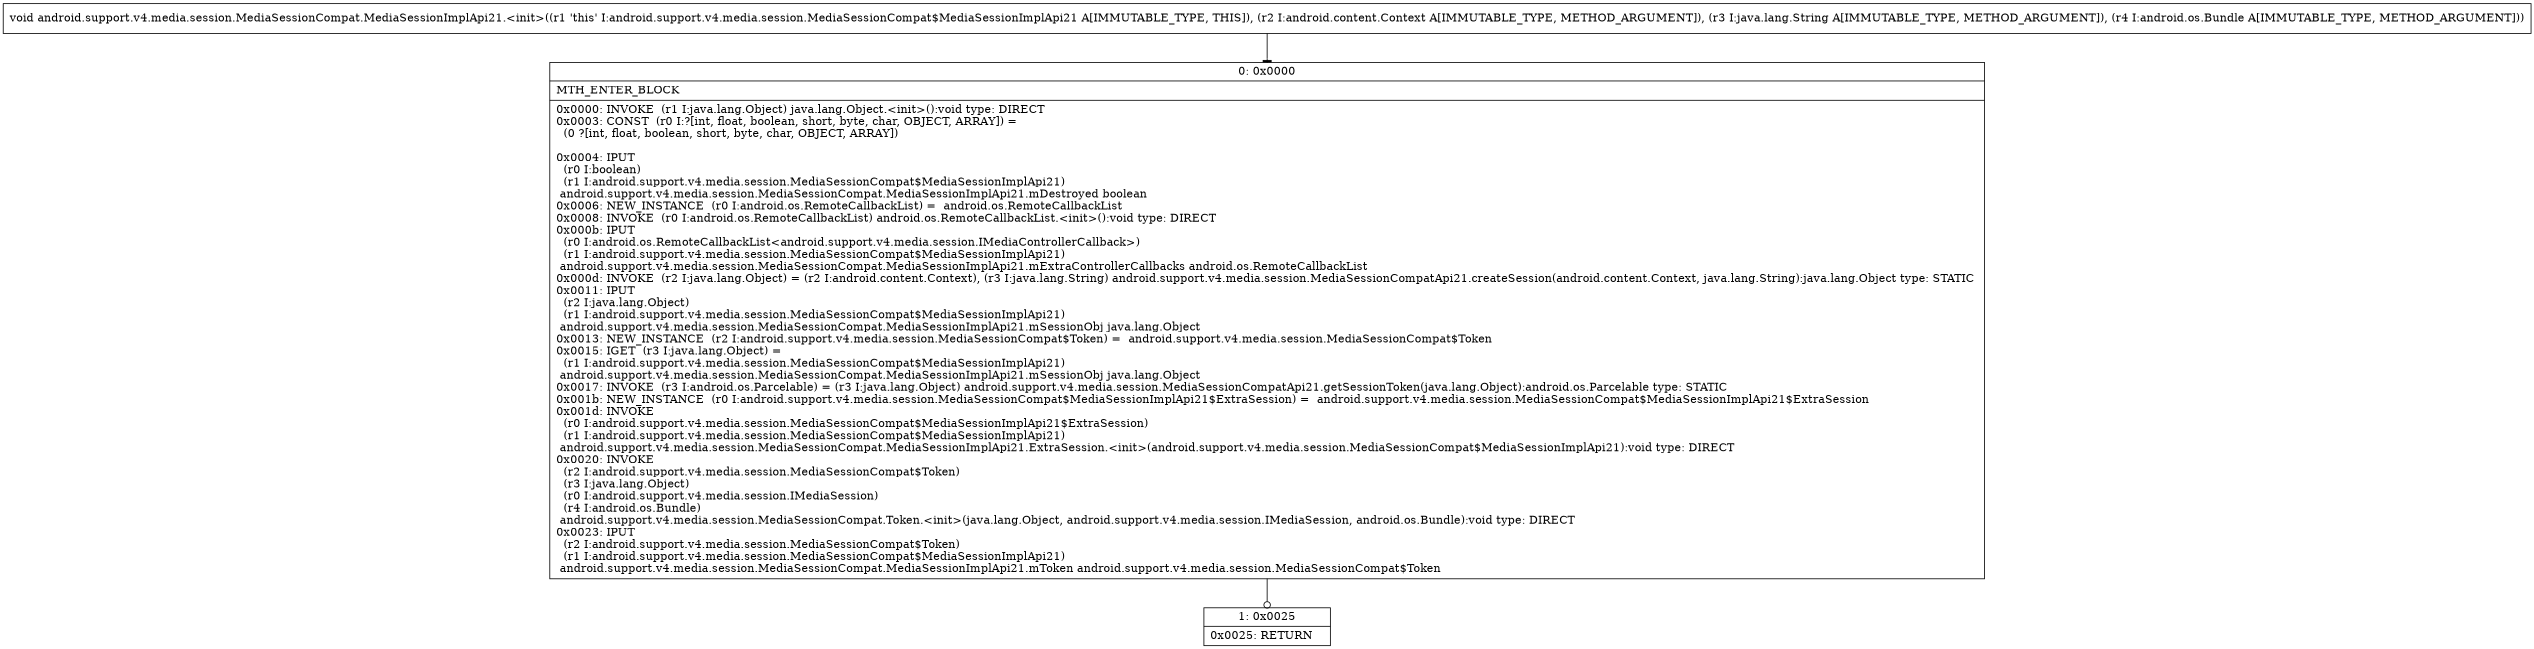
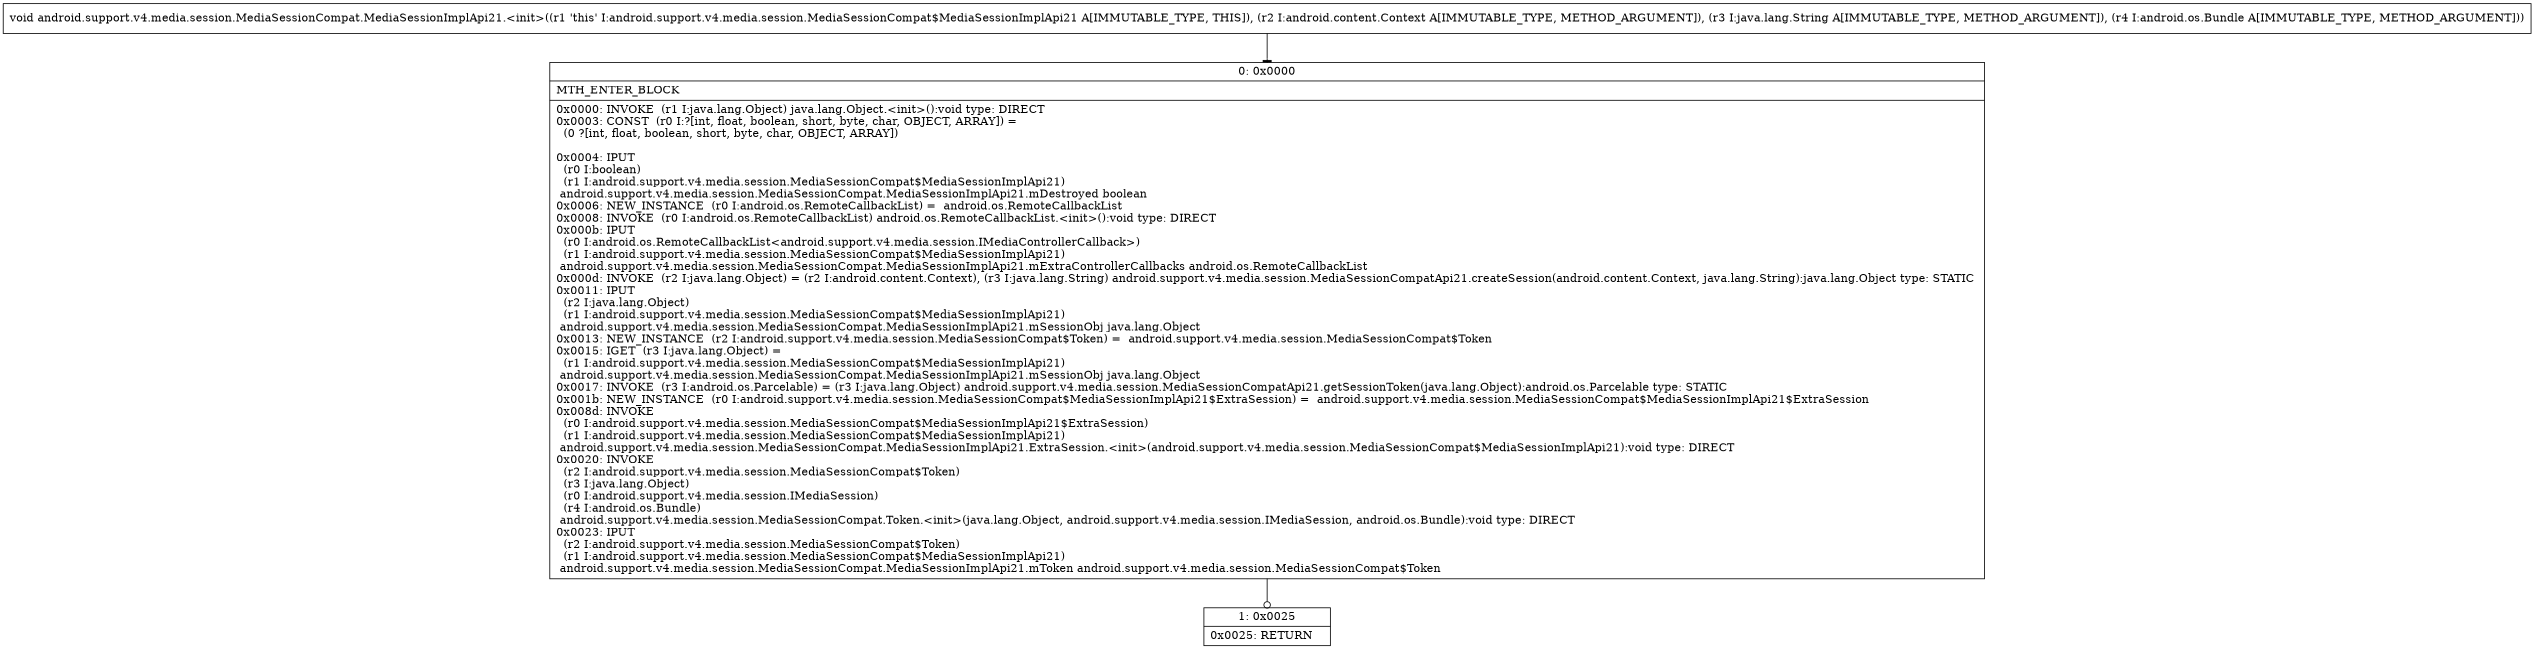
(609, 412) -> (609, 412)
